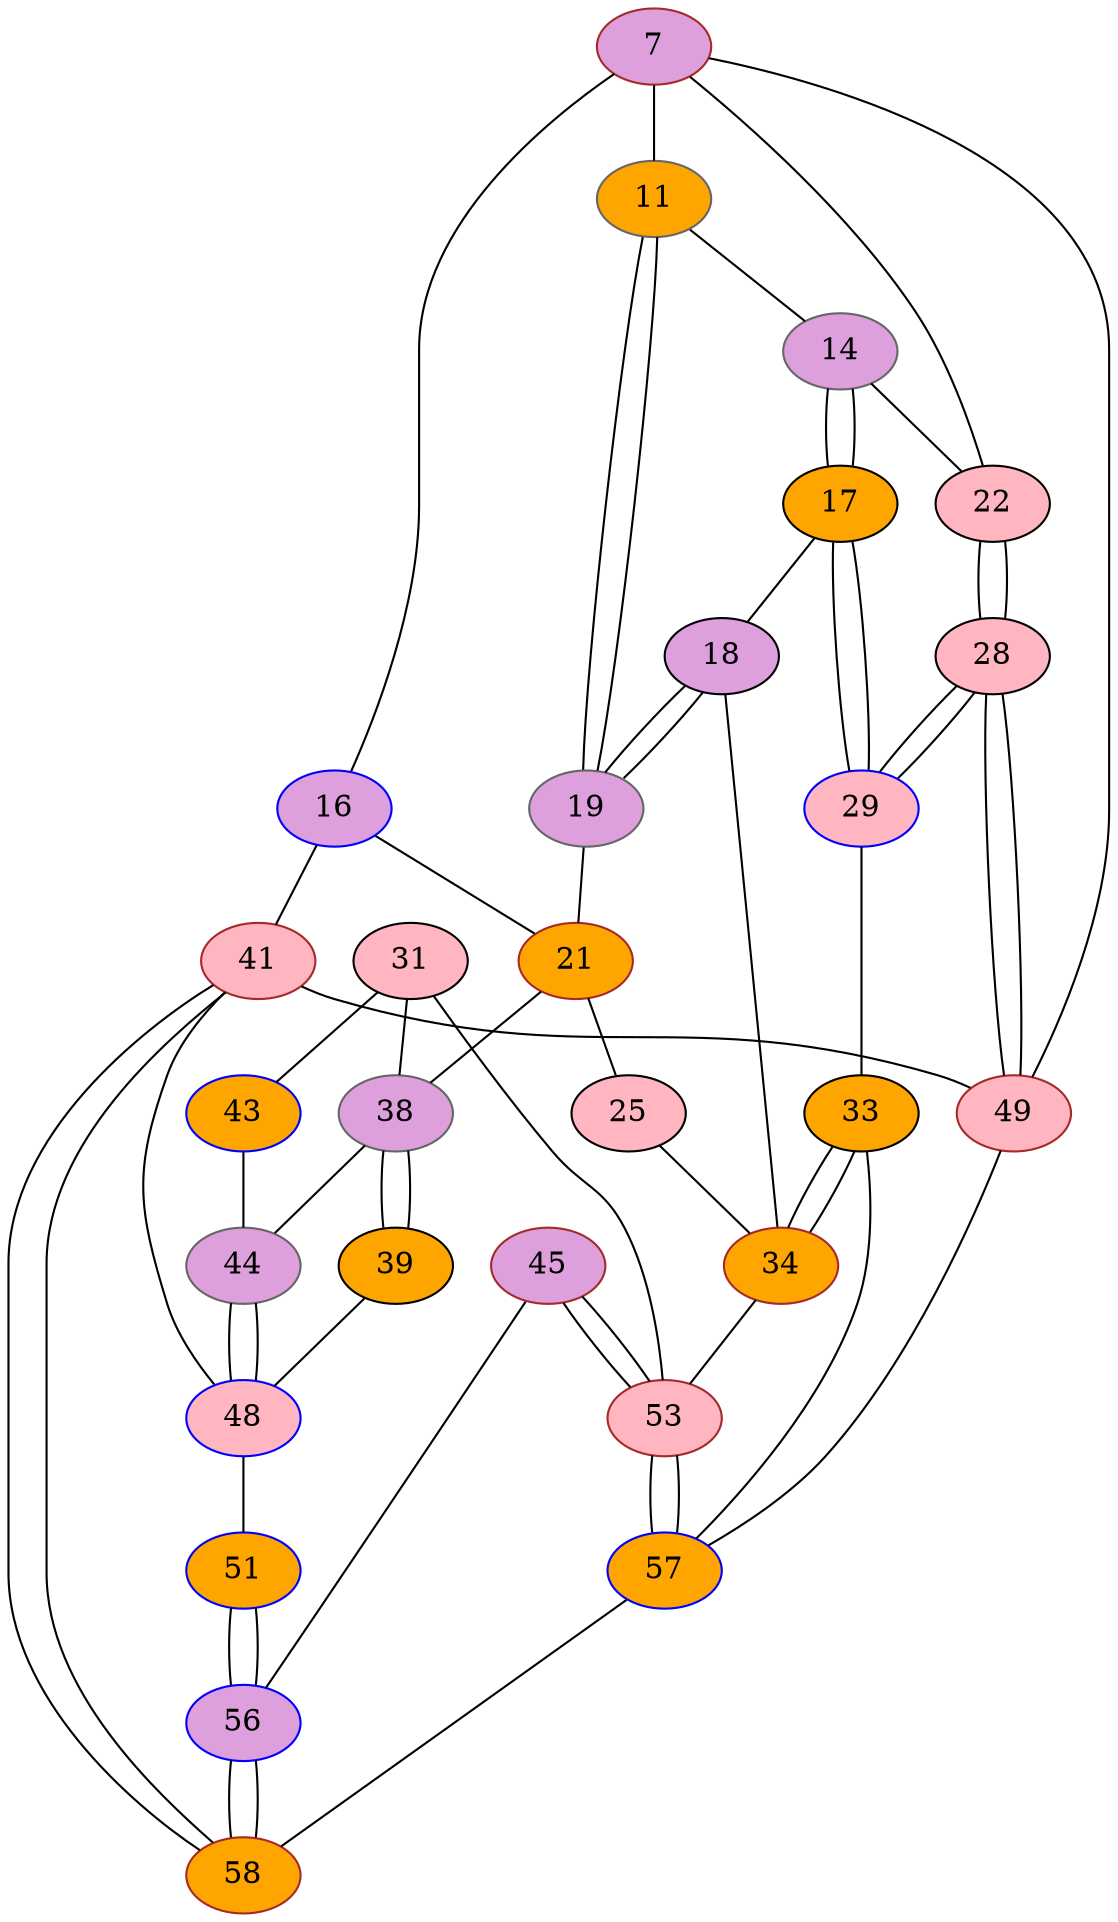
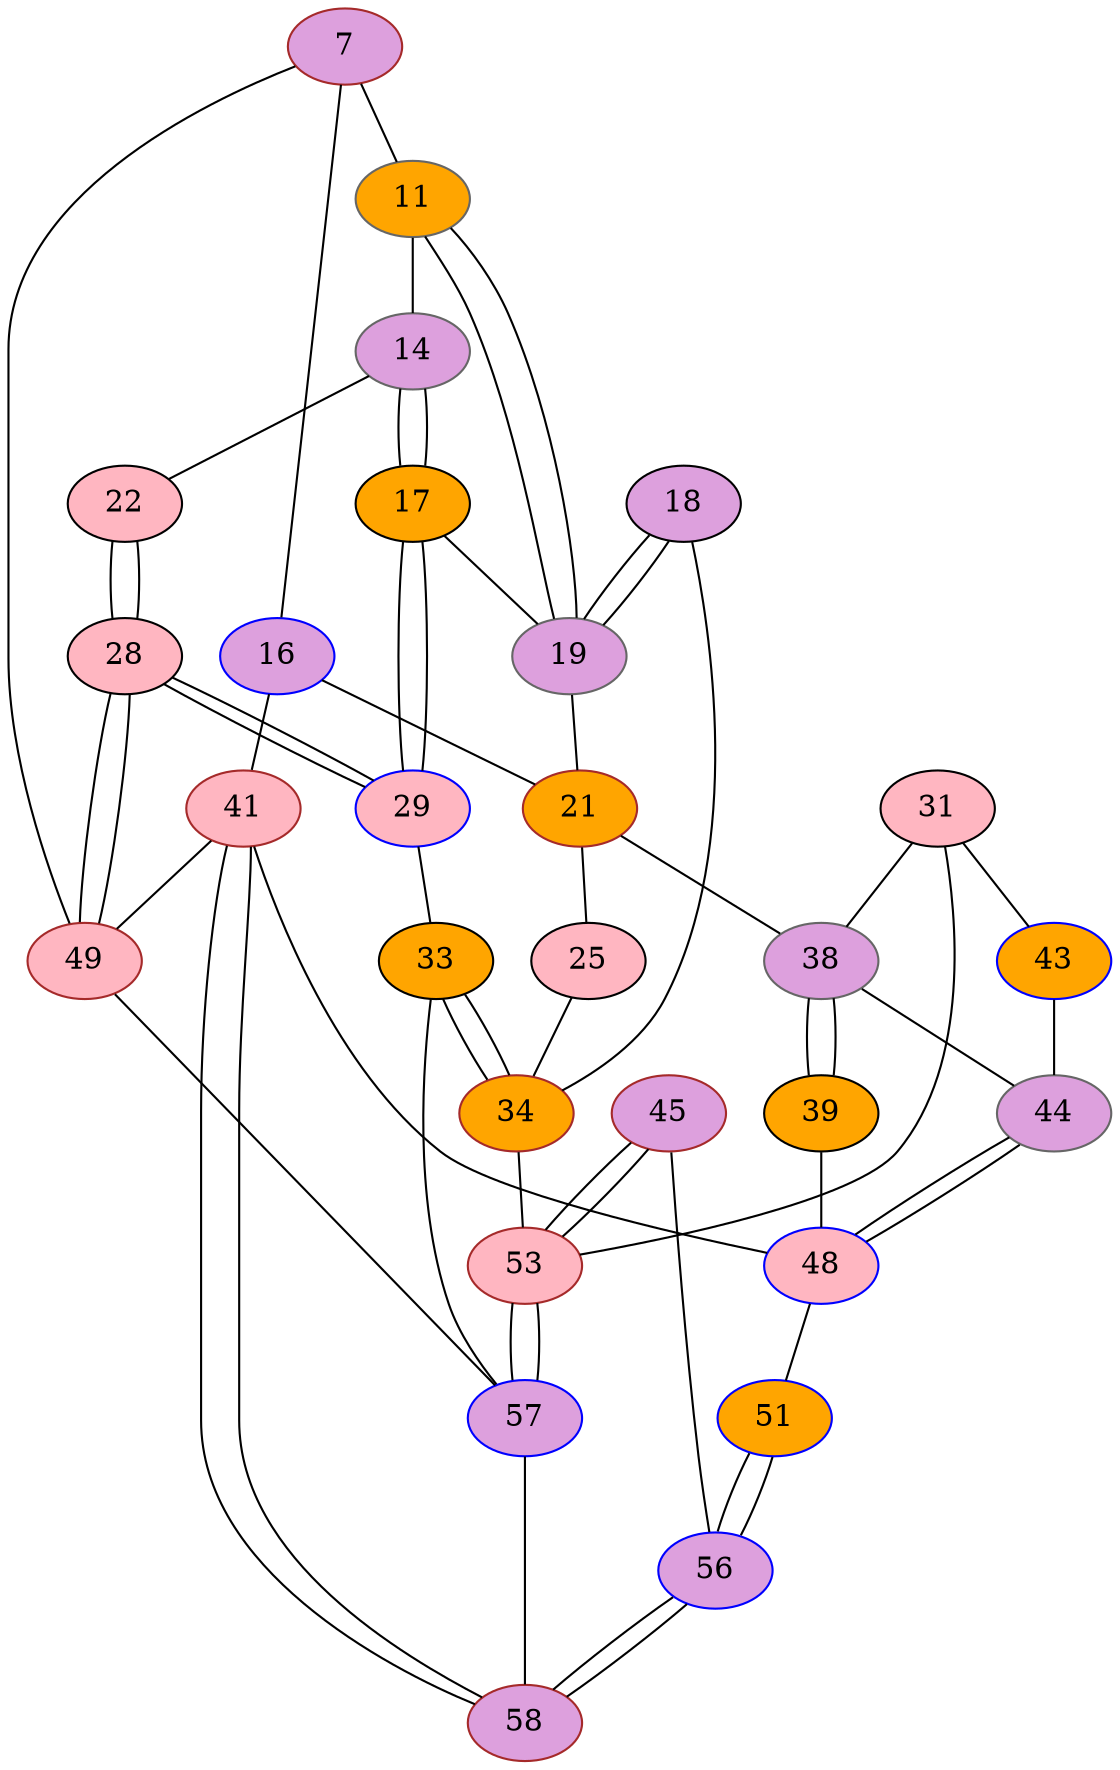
(868, 249) -> none
(781, 580) -> (491, 580)
(665, 1571) -> (525, 1418)
(243, 1875) -> (525, 1723)
